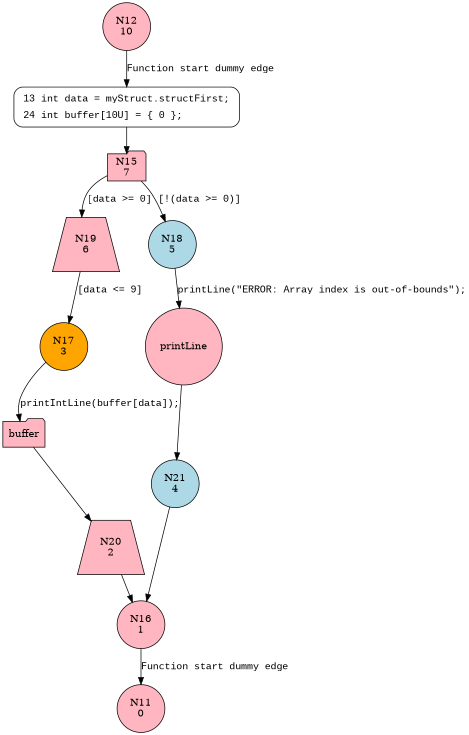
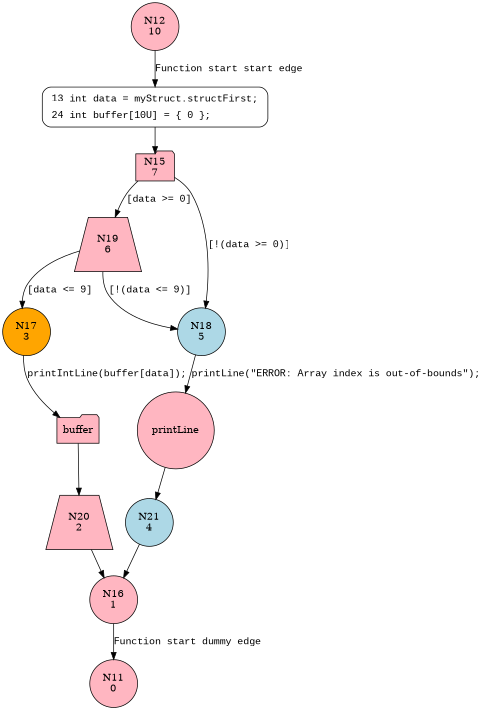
(201, 69) -> (229, 69)
none -> (126, 311)
